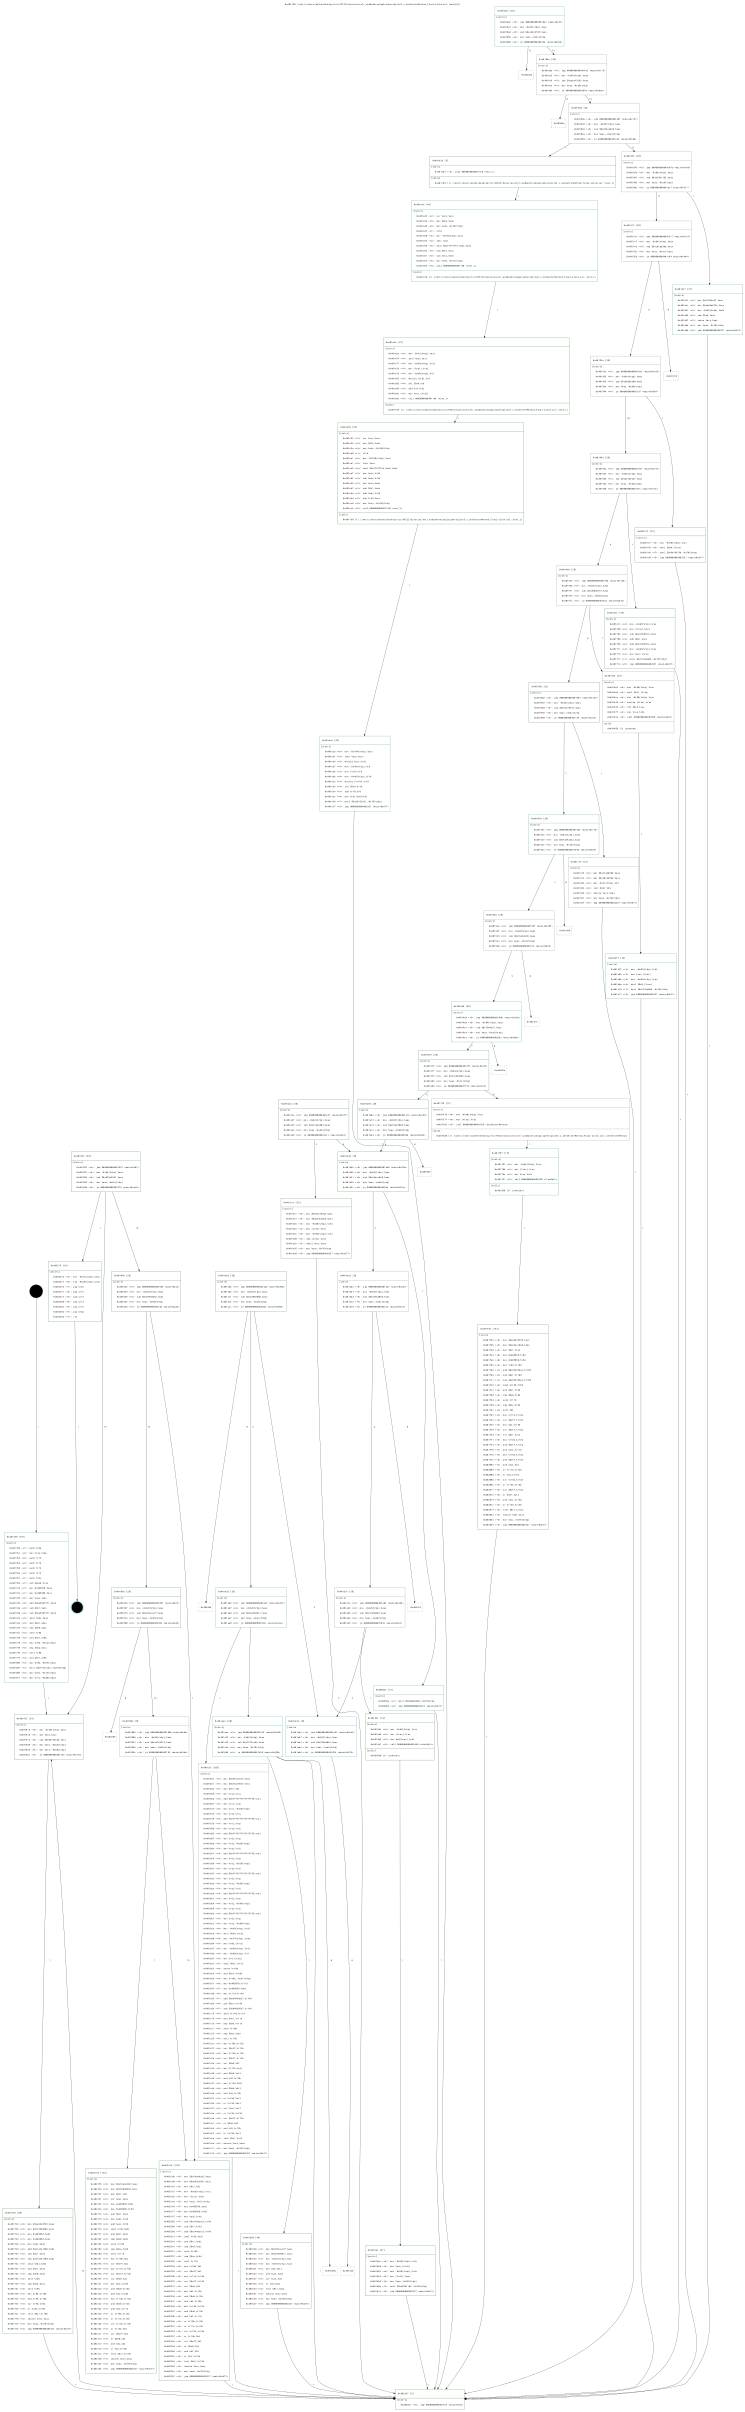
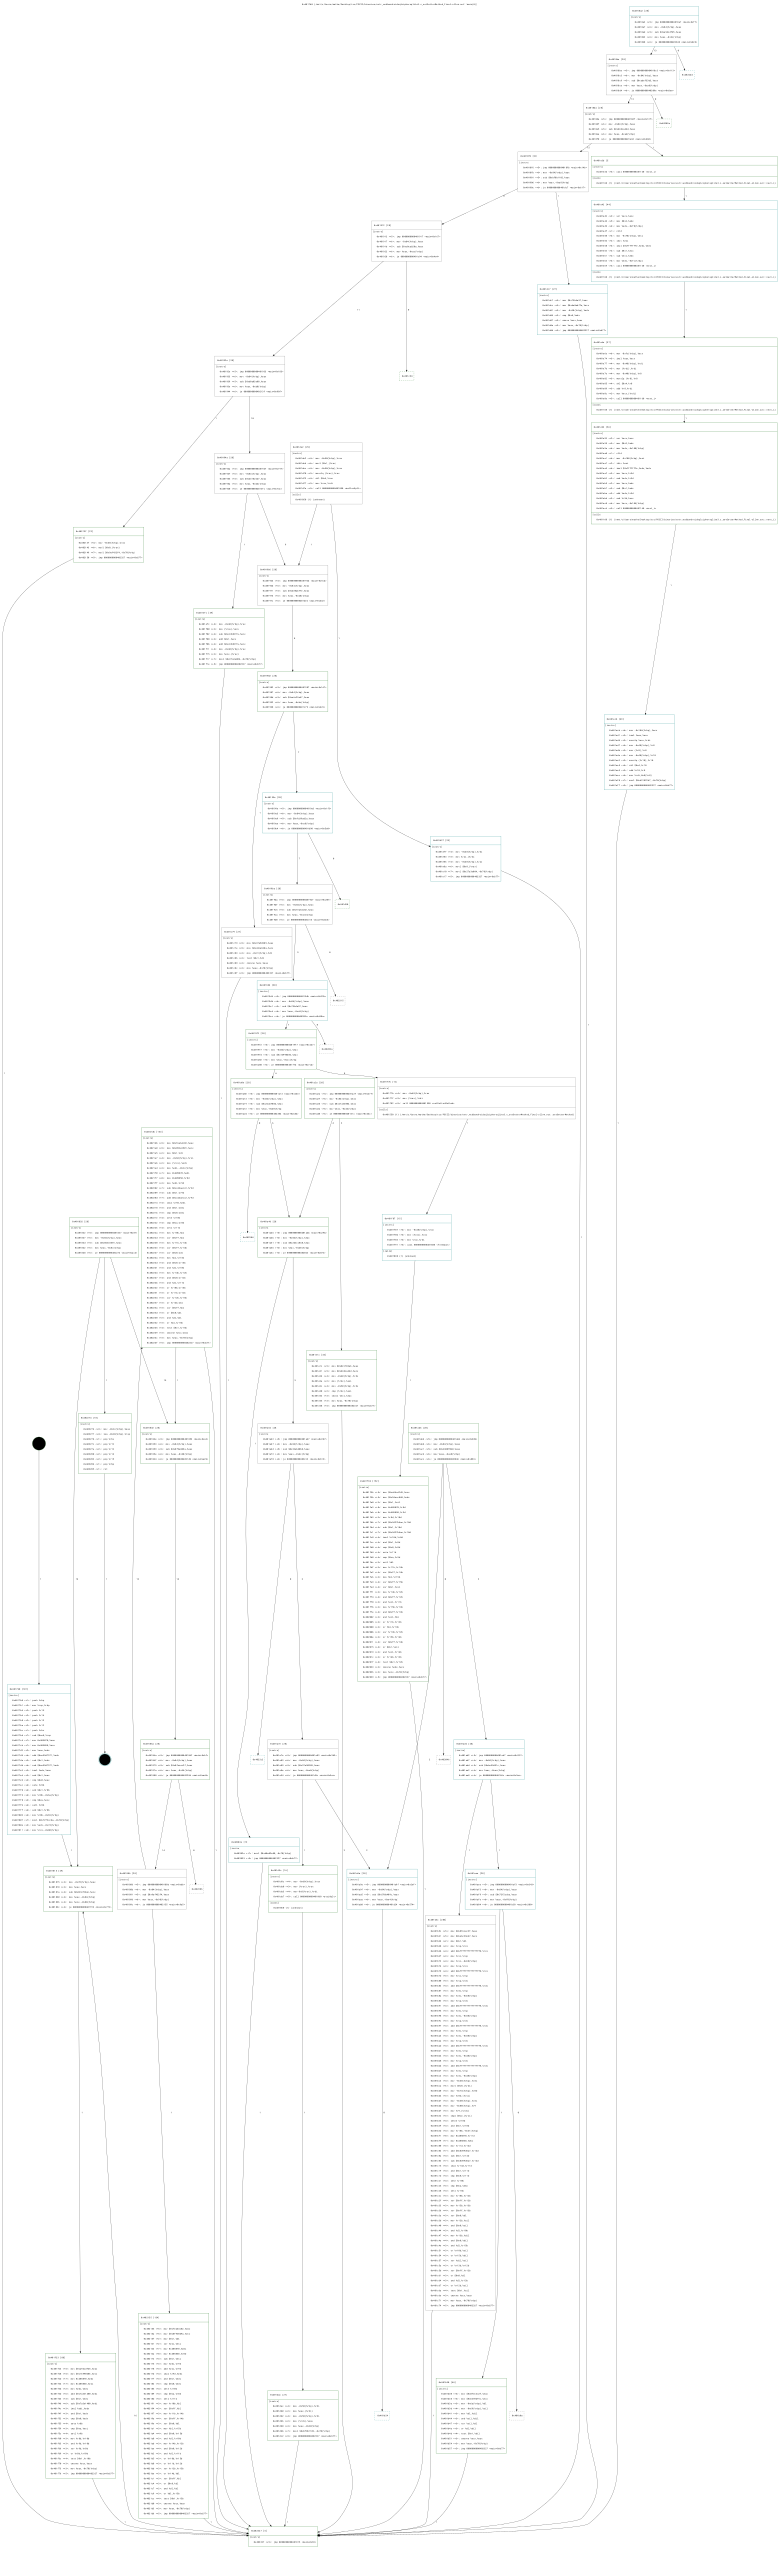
(592, 639) -> (308, 534)
(191, 1734) -> (176, 1385)
(314, 2094) -> (224, 2529)
